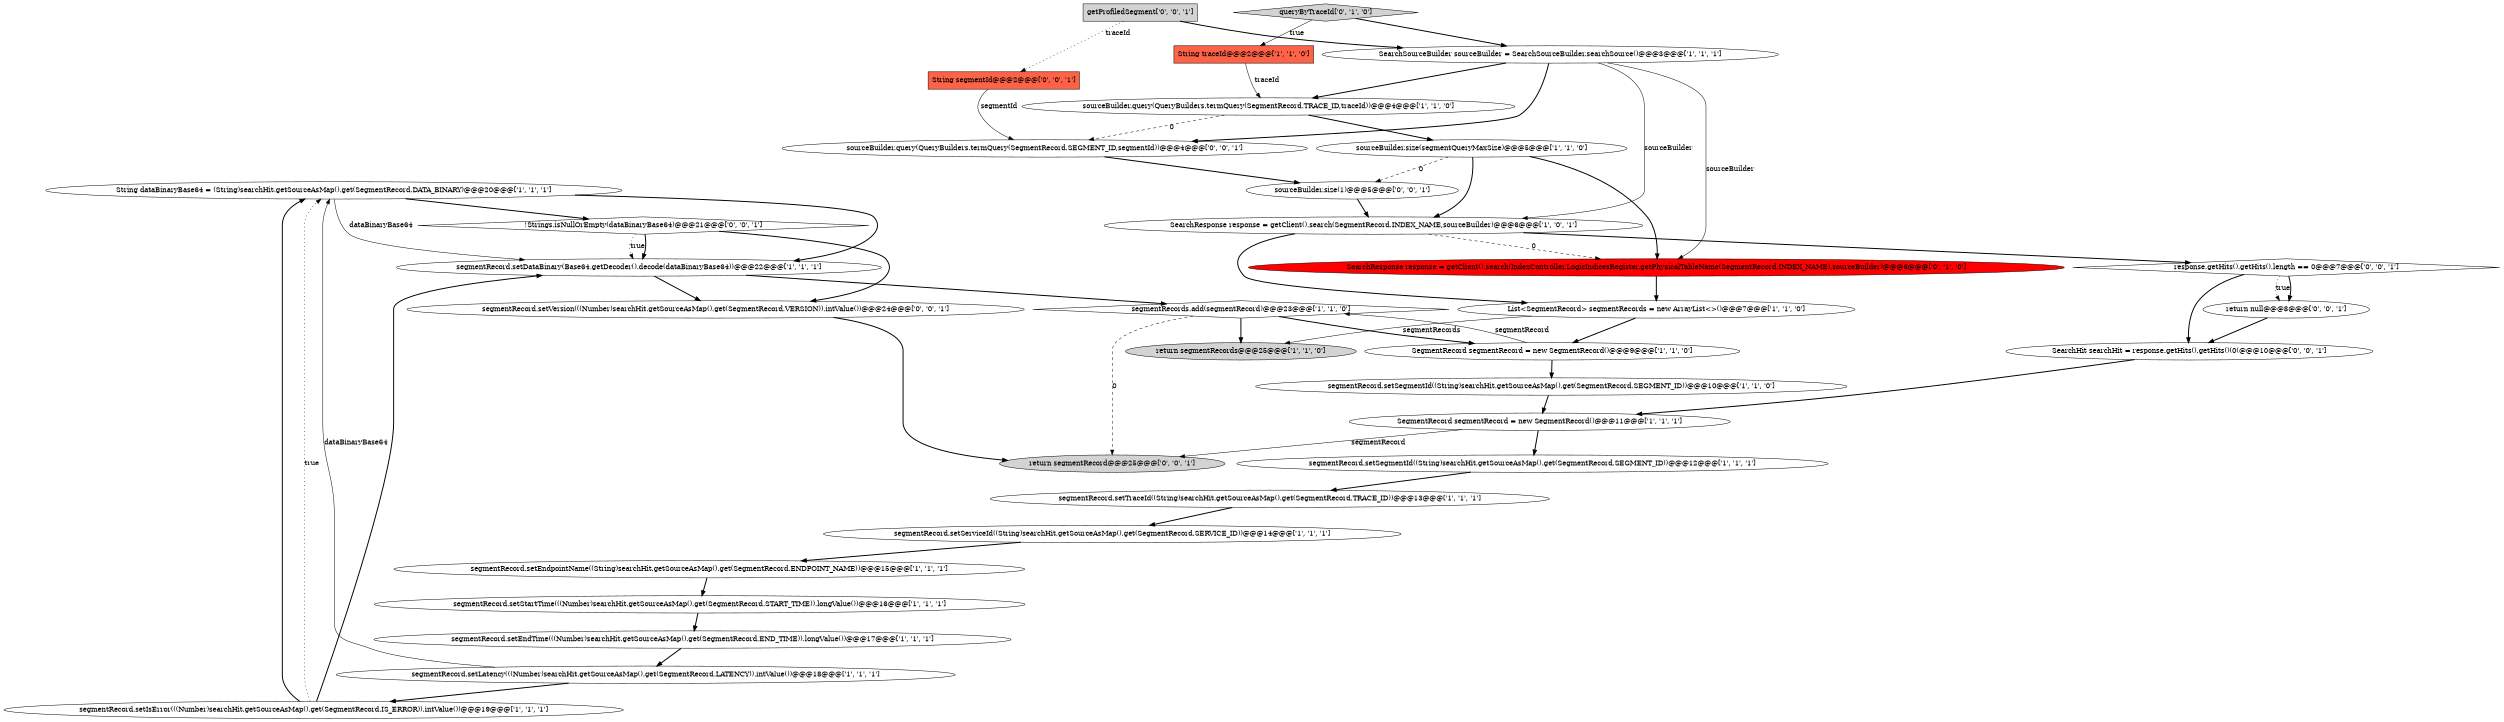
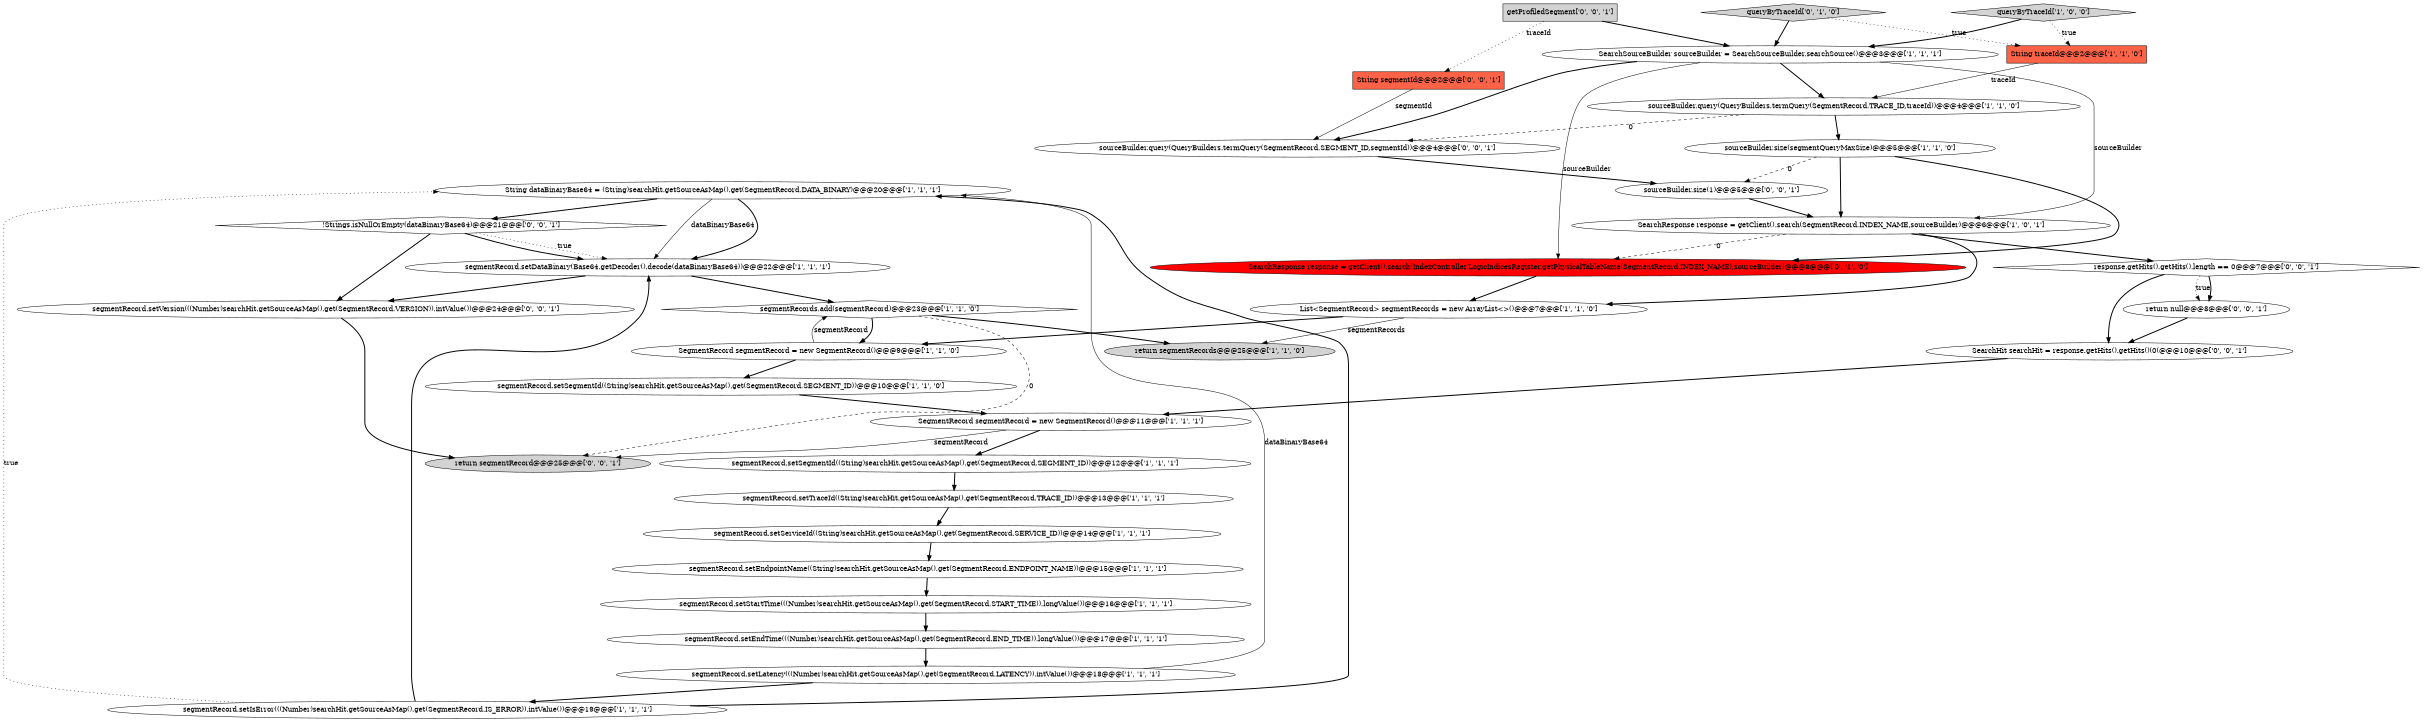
none -> (2043, 13)
(1288, 32) -> (1921, 32)
